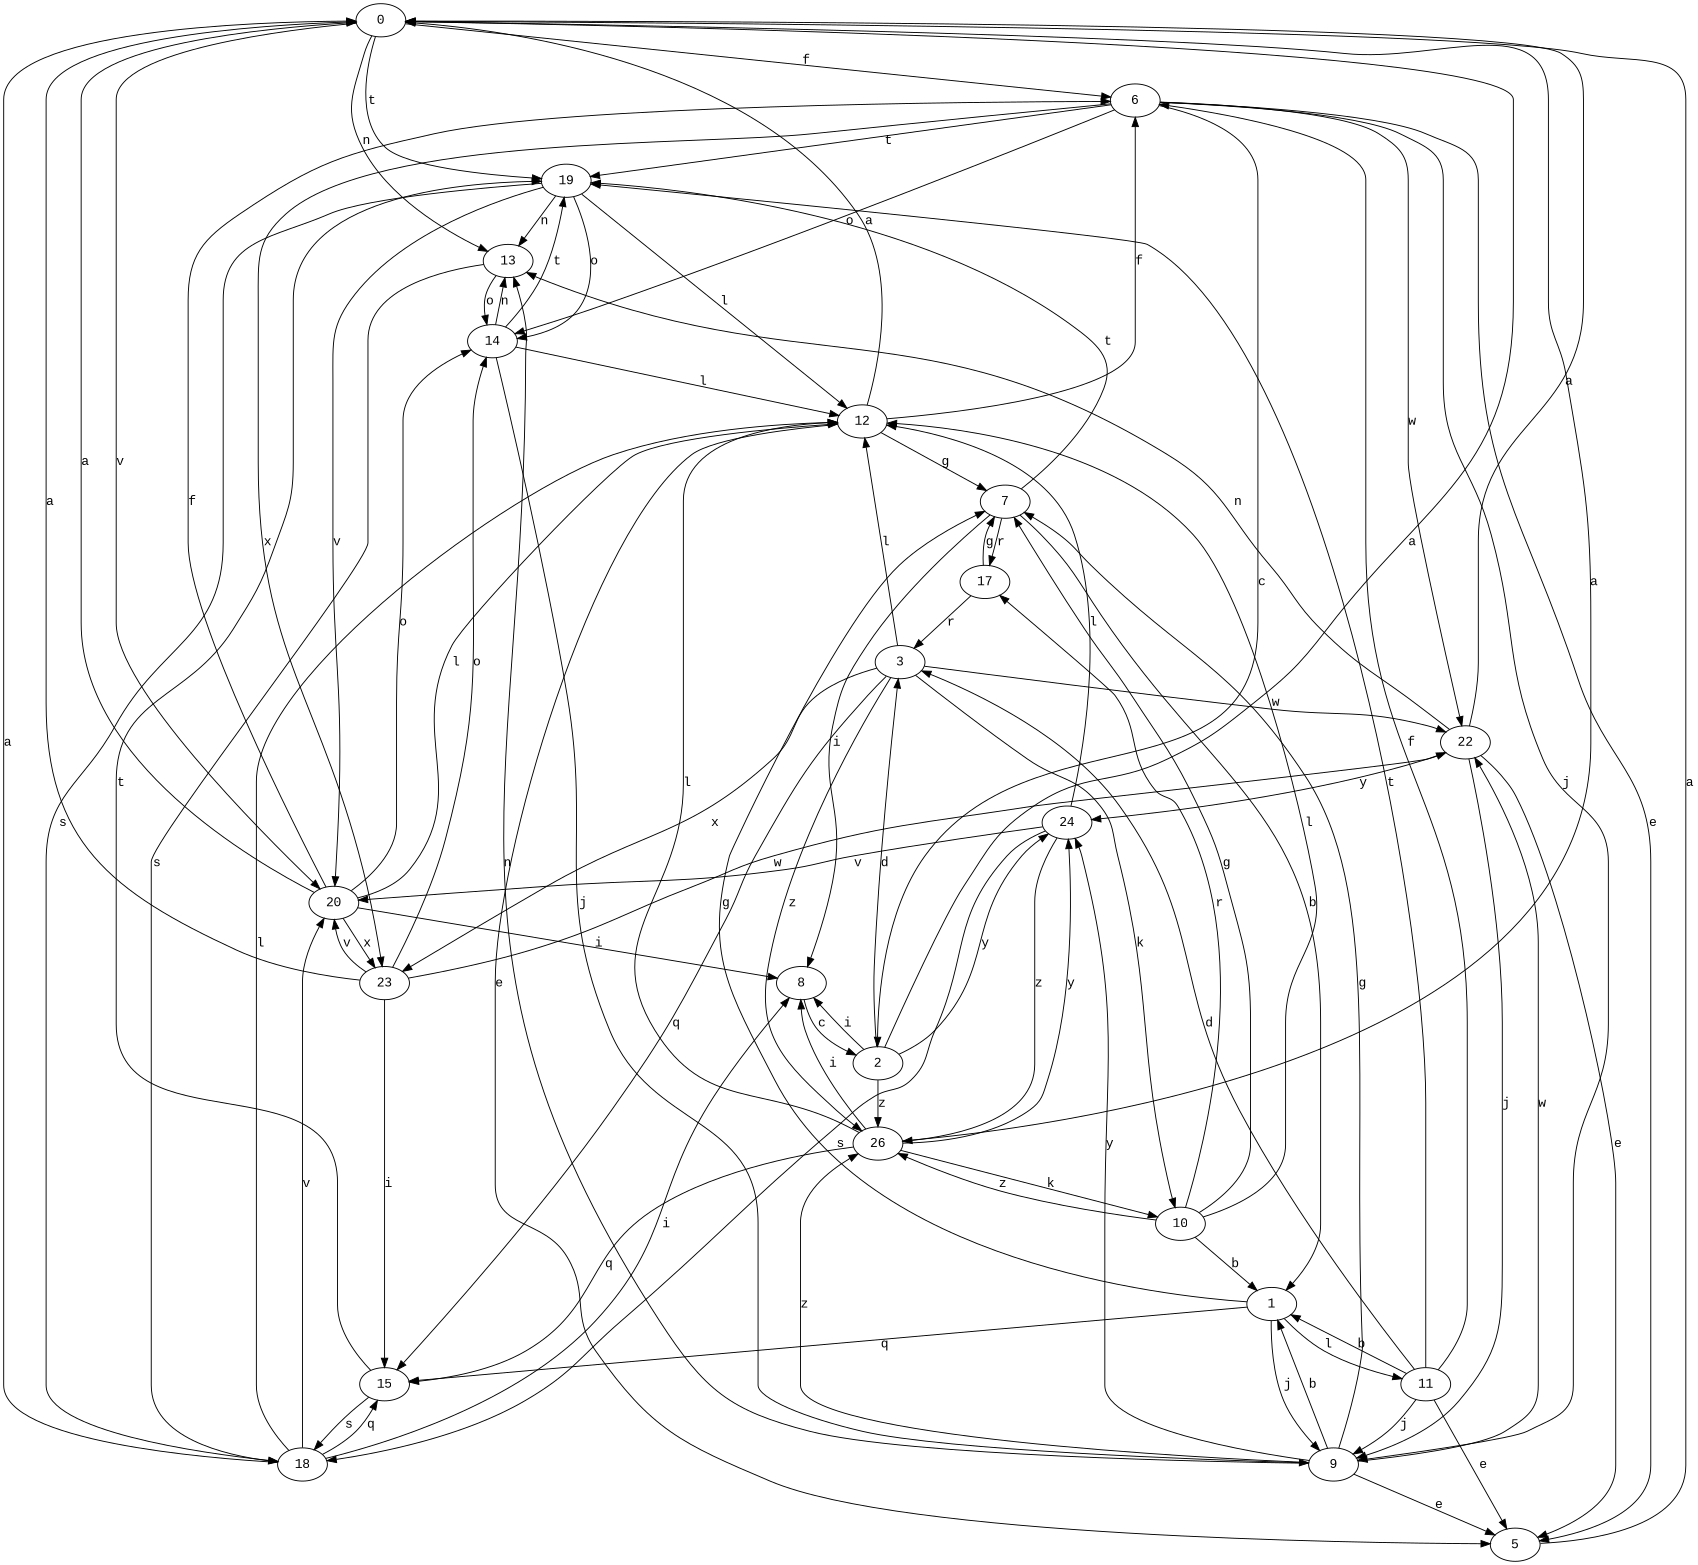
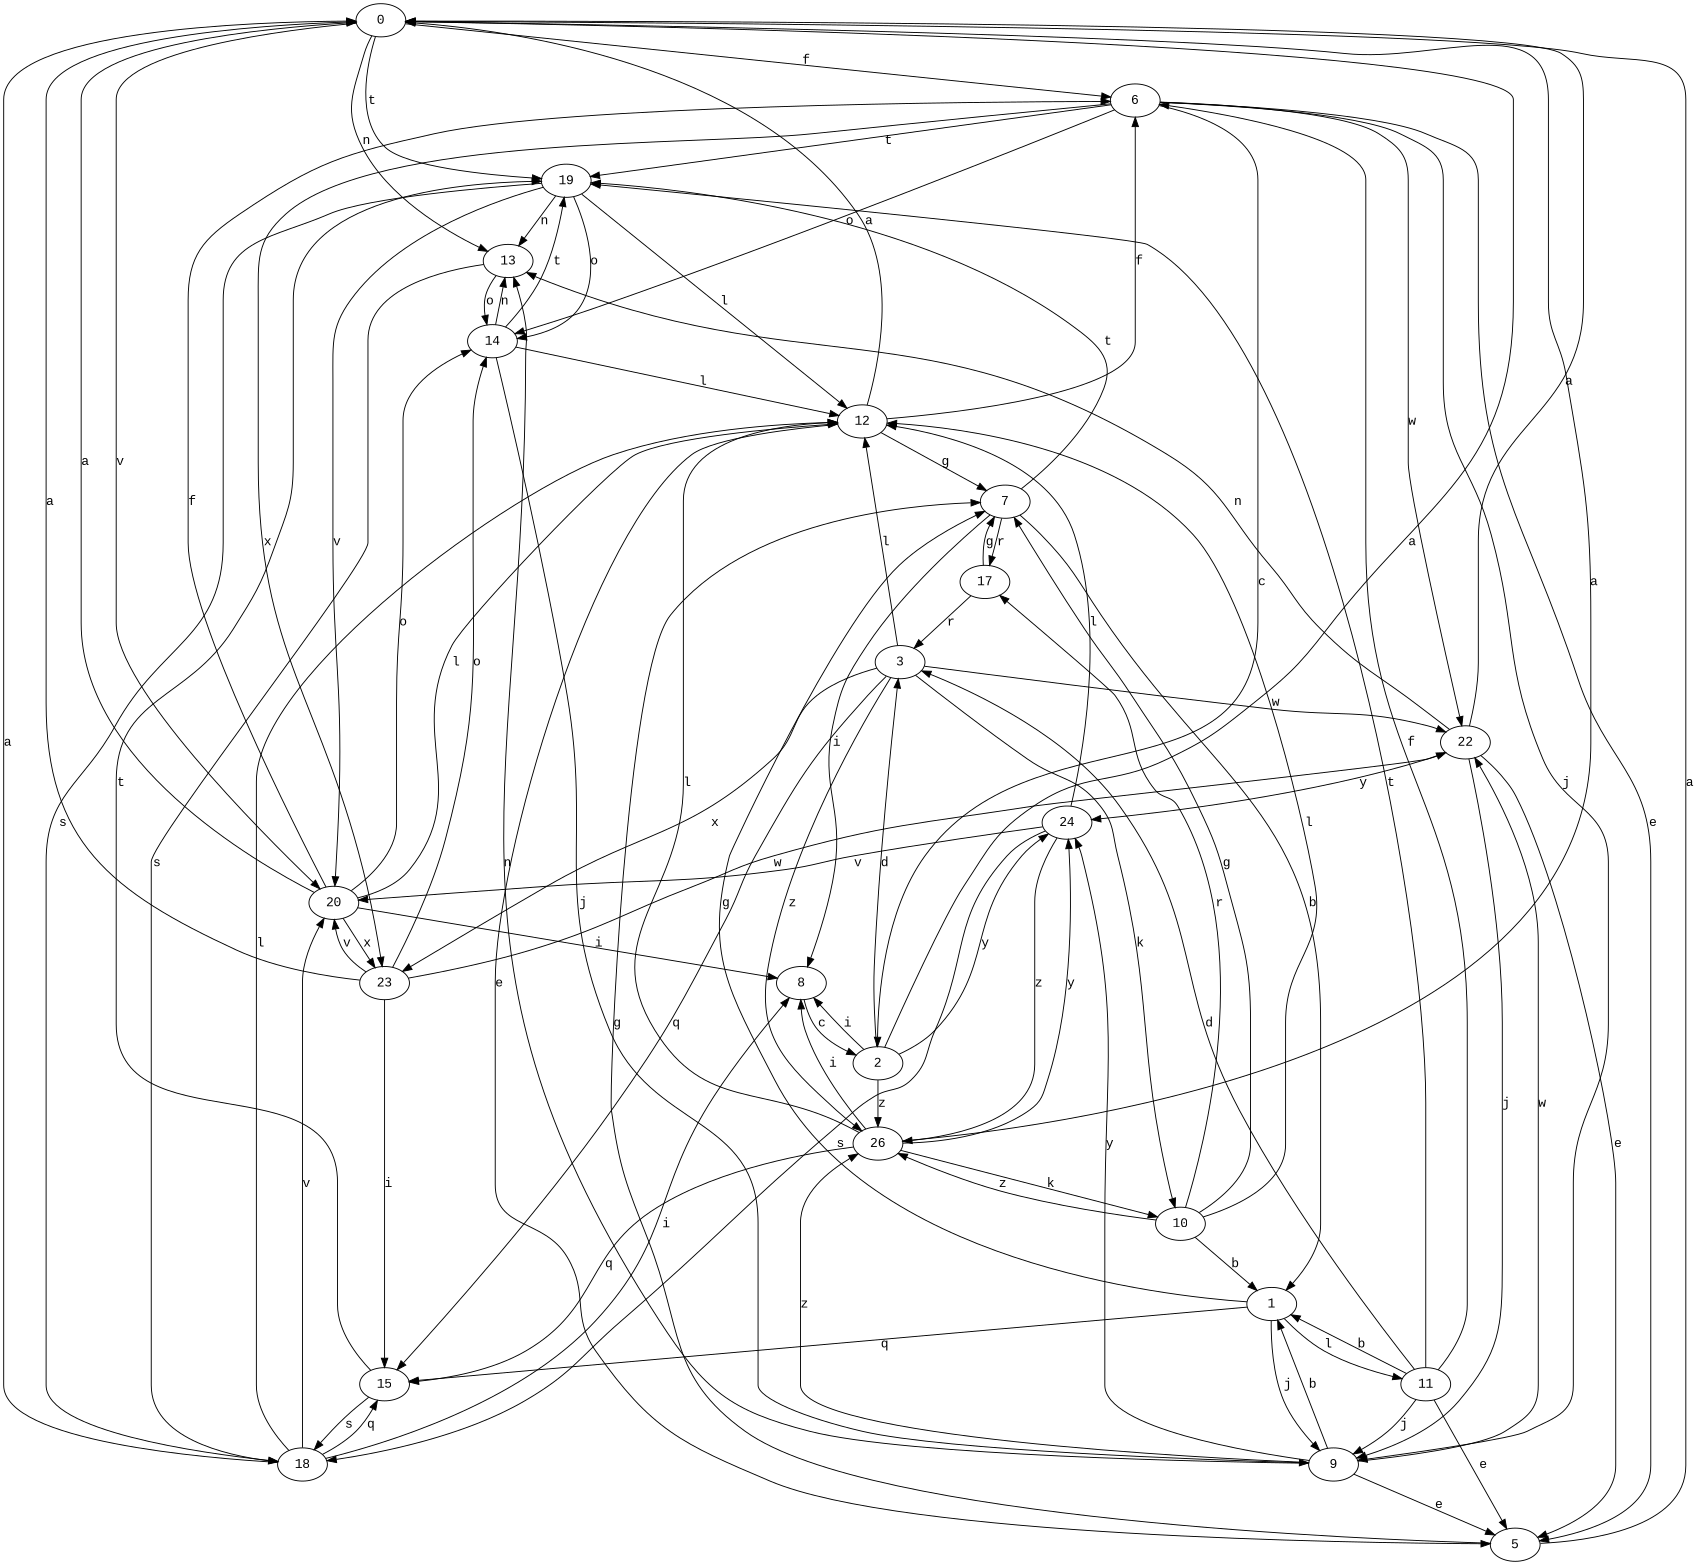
(1352, 920) -> (665, 1292)
